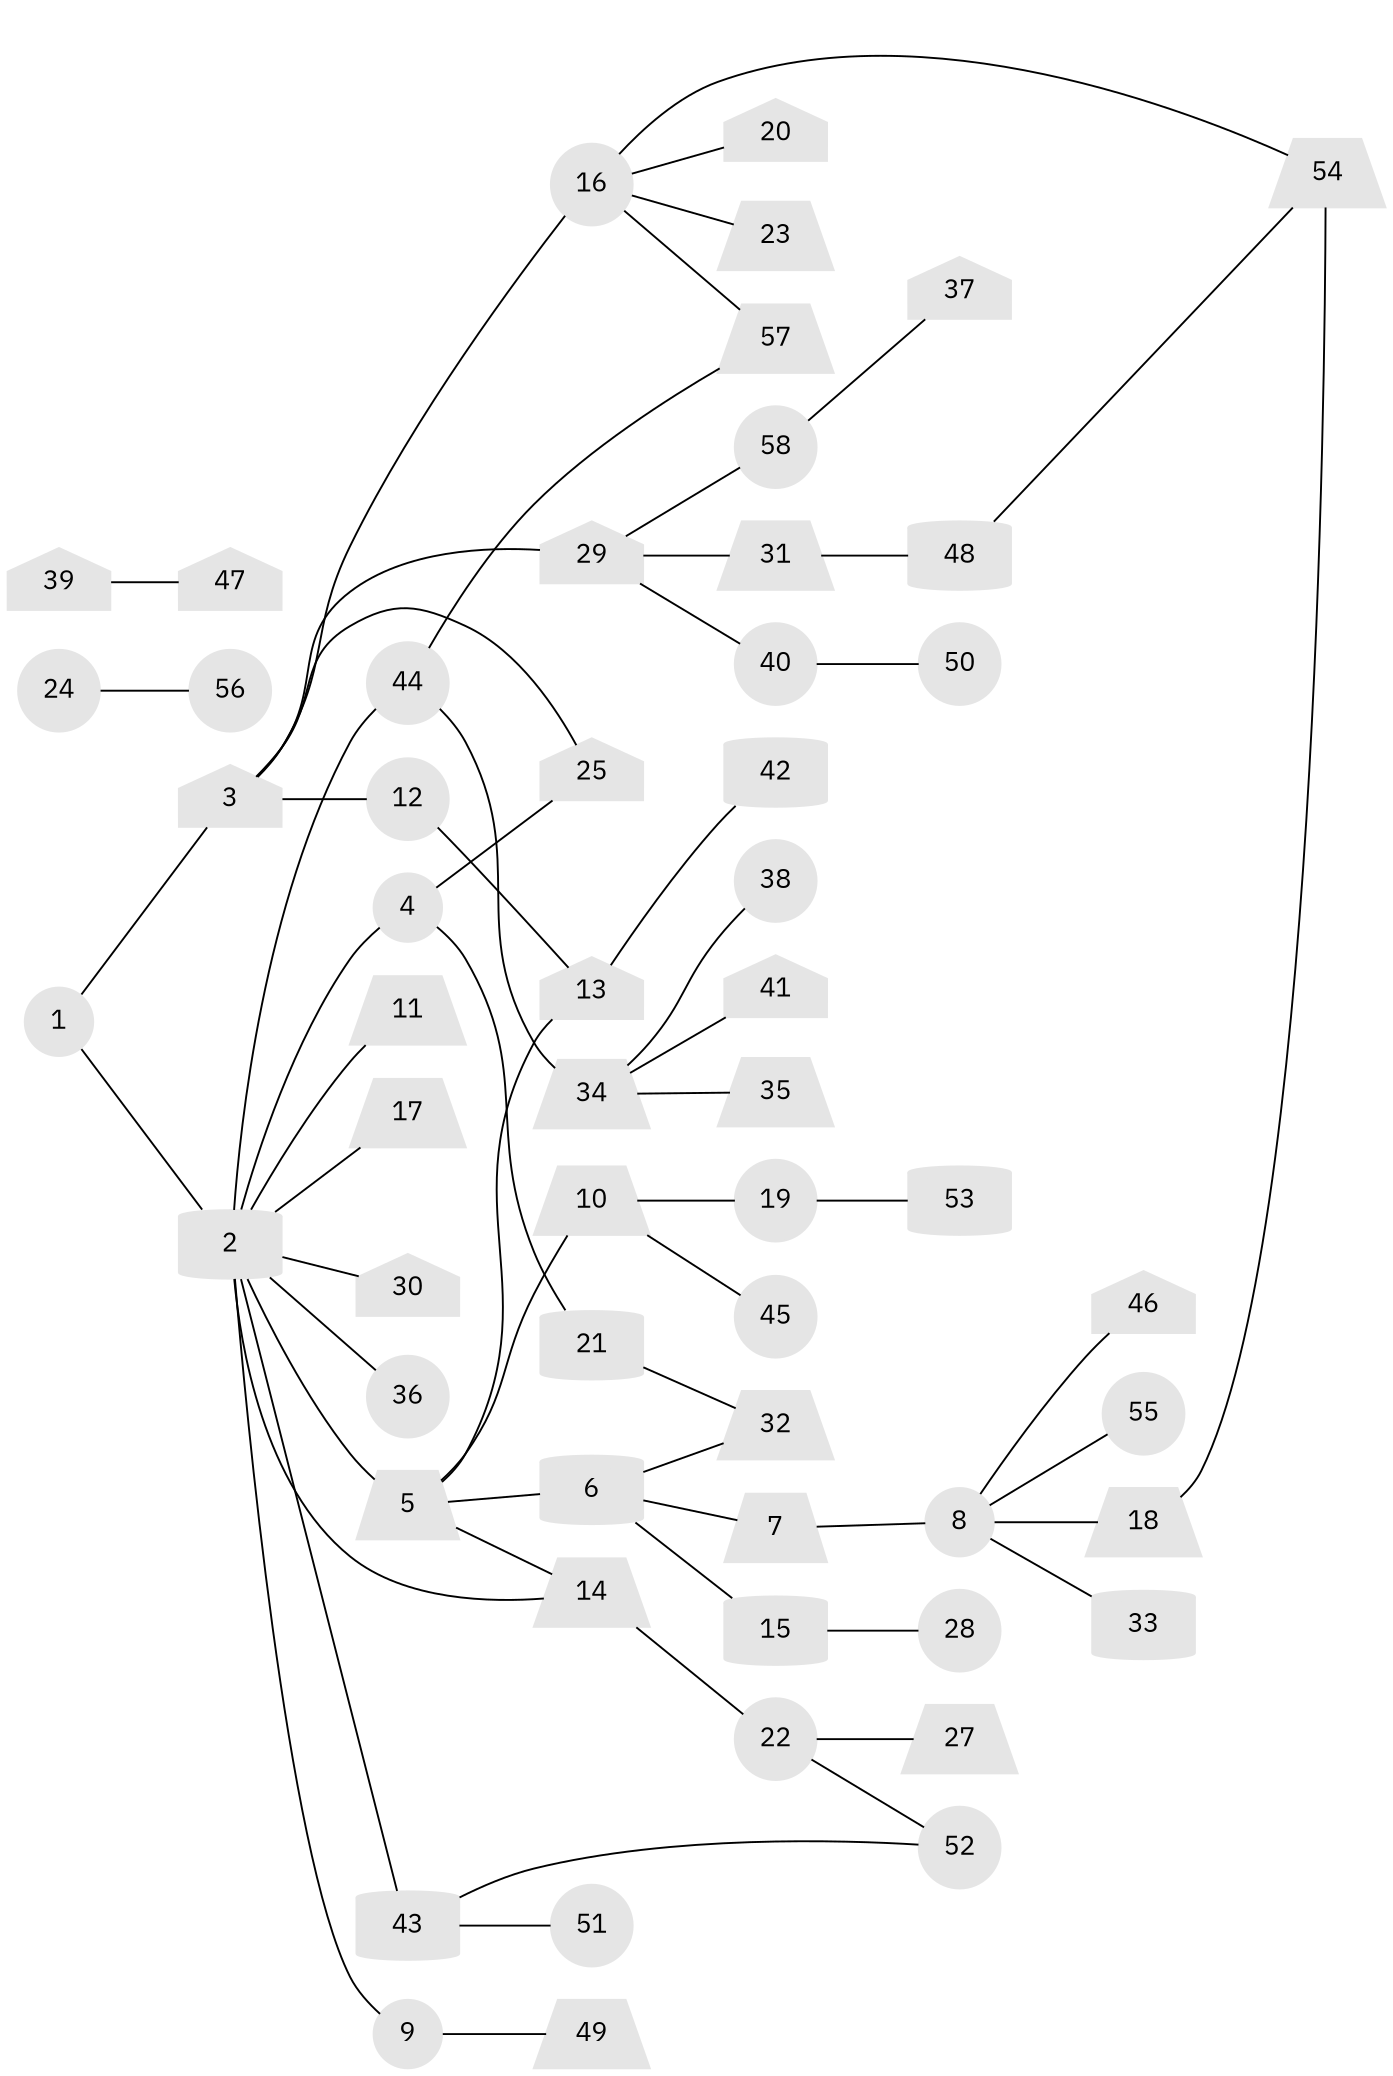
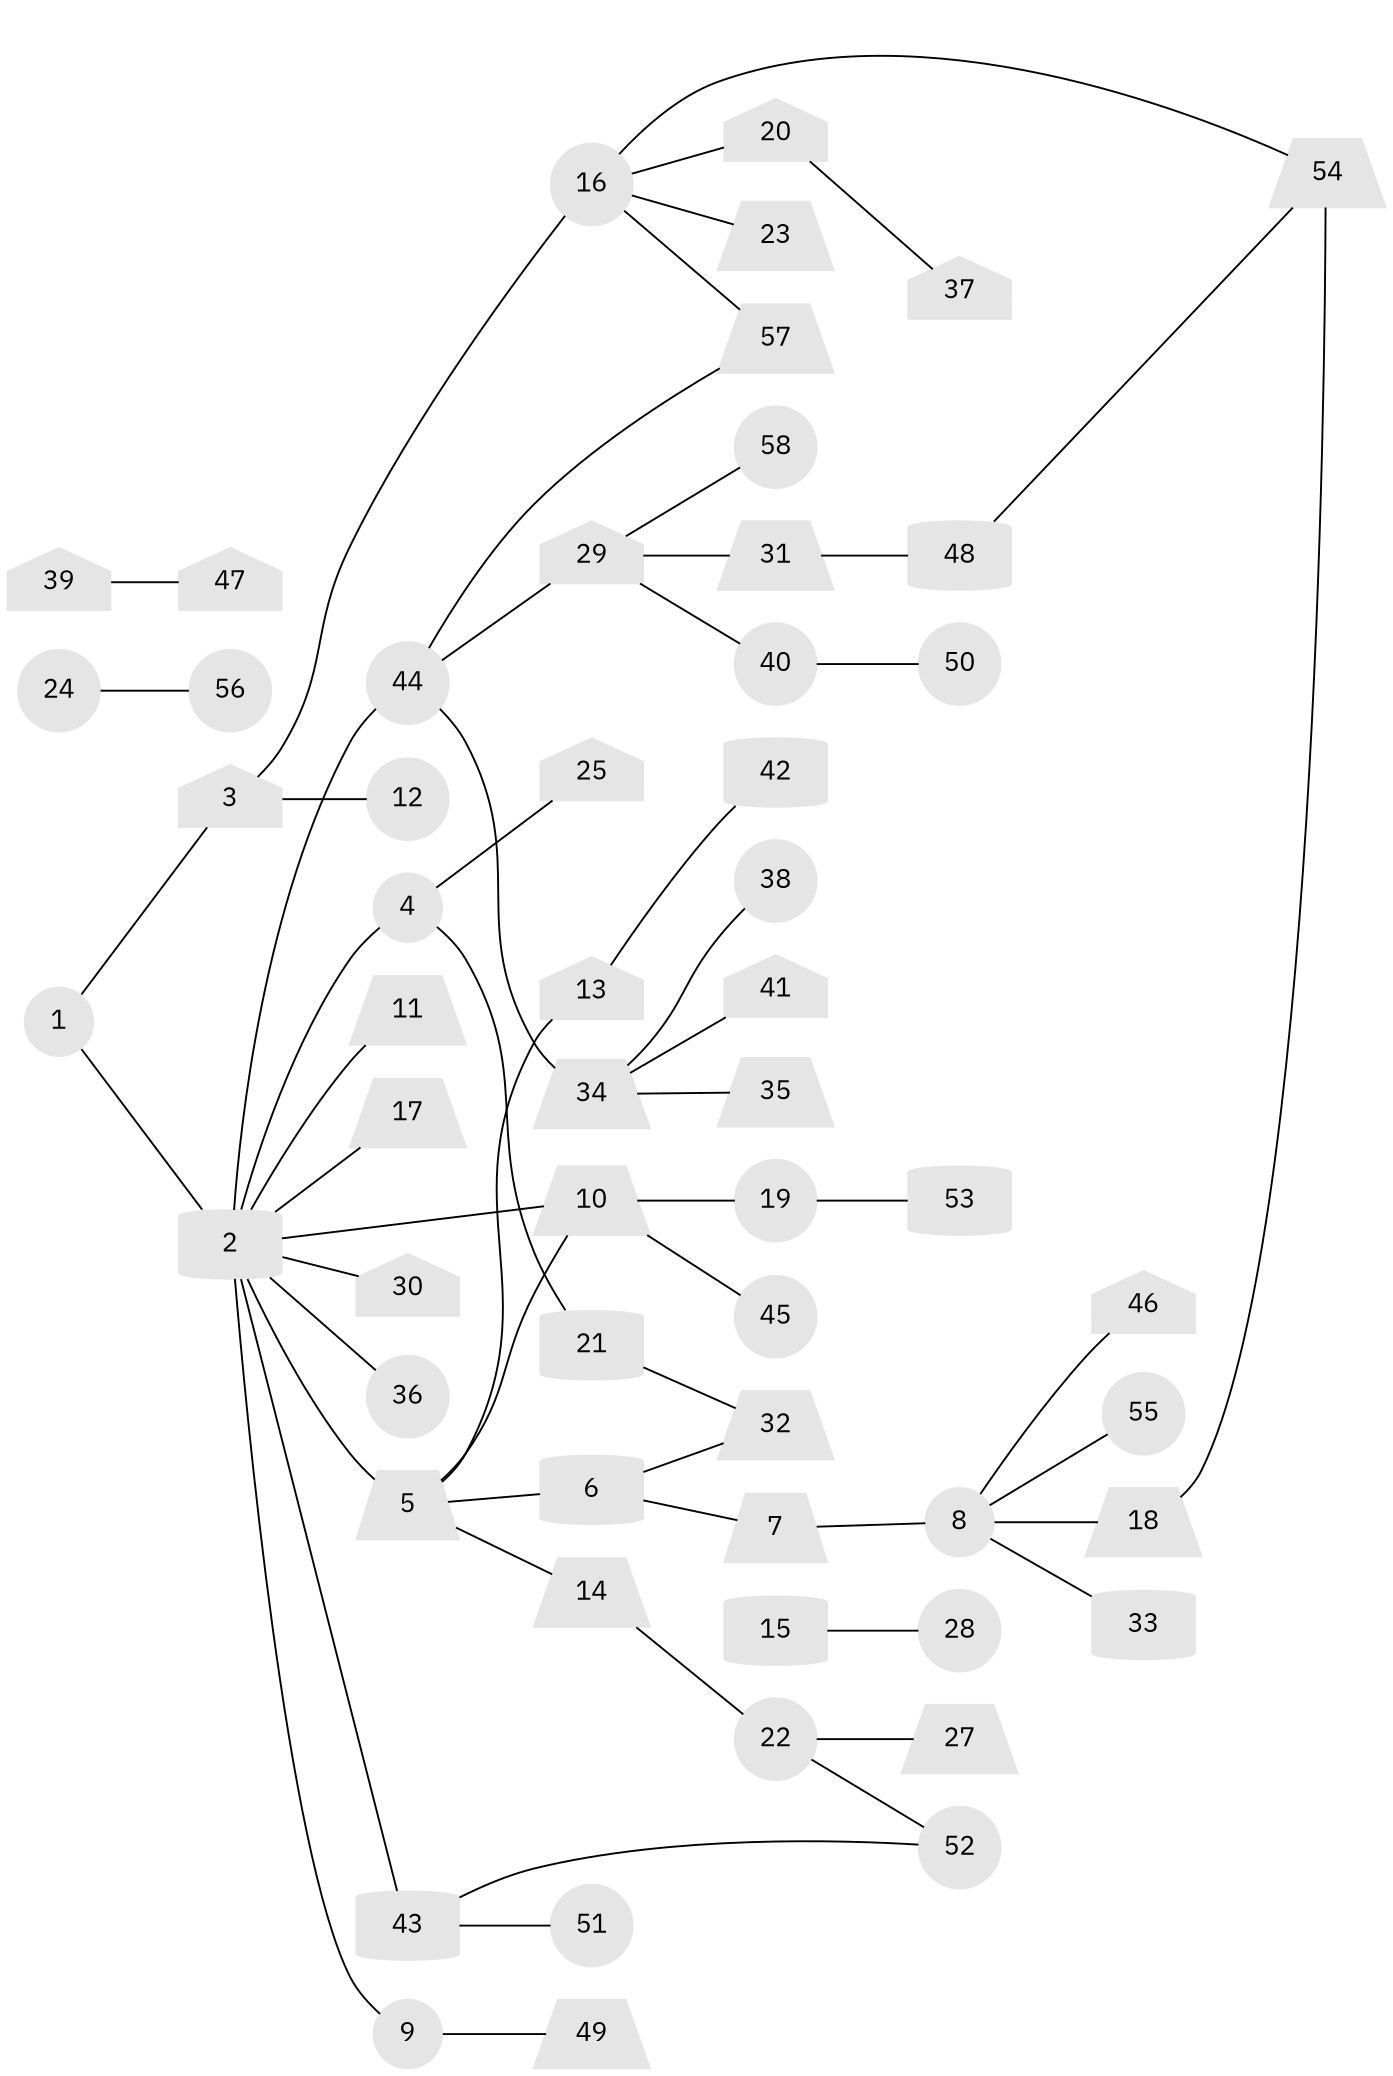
(867, 370) -> (871, 215)
(345, 597) -> (496, 622)
(399, 609) -> none
(510, 904) -> none
(314, 1518) -> (413, 1222)
(684, 1560) -> none
